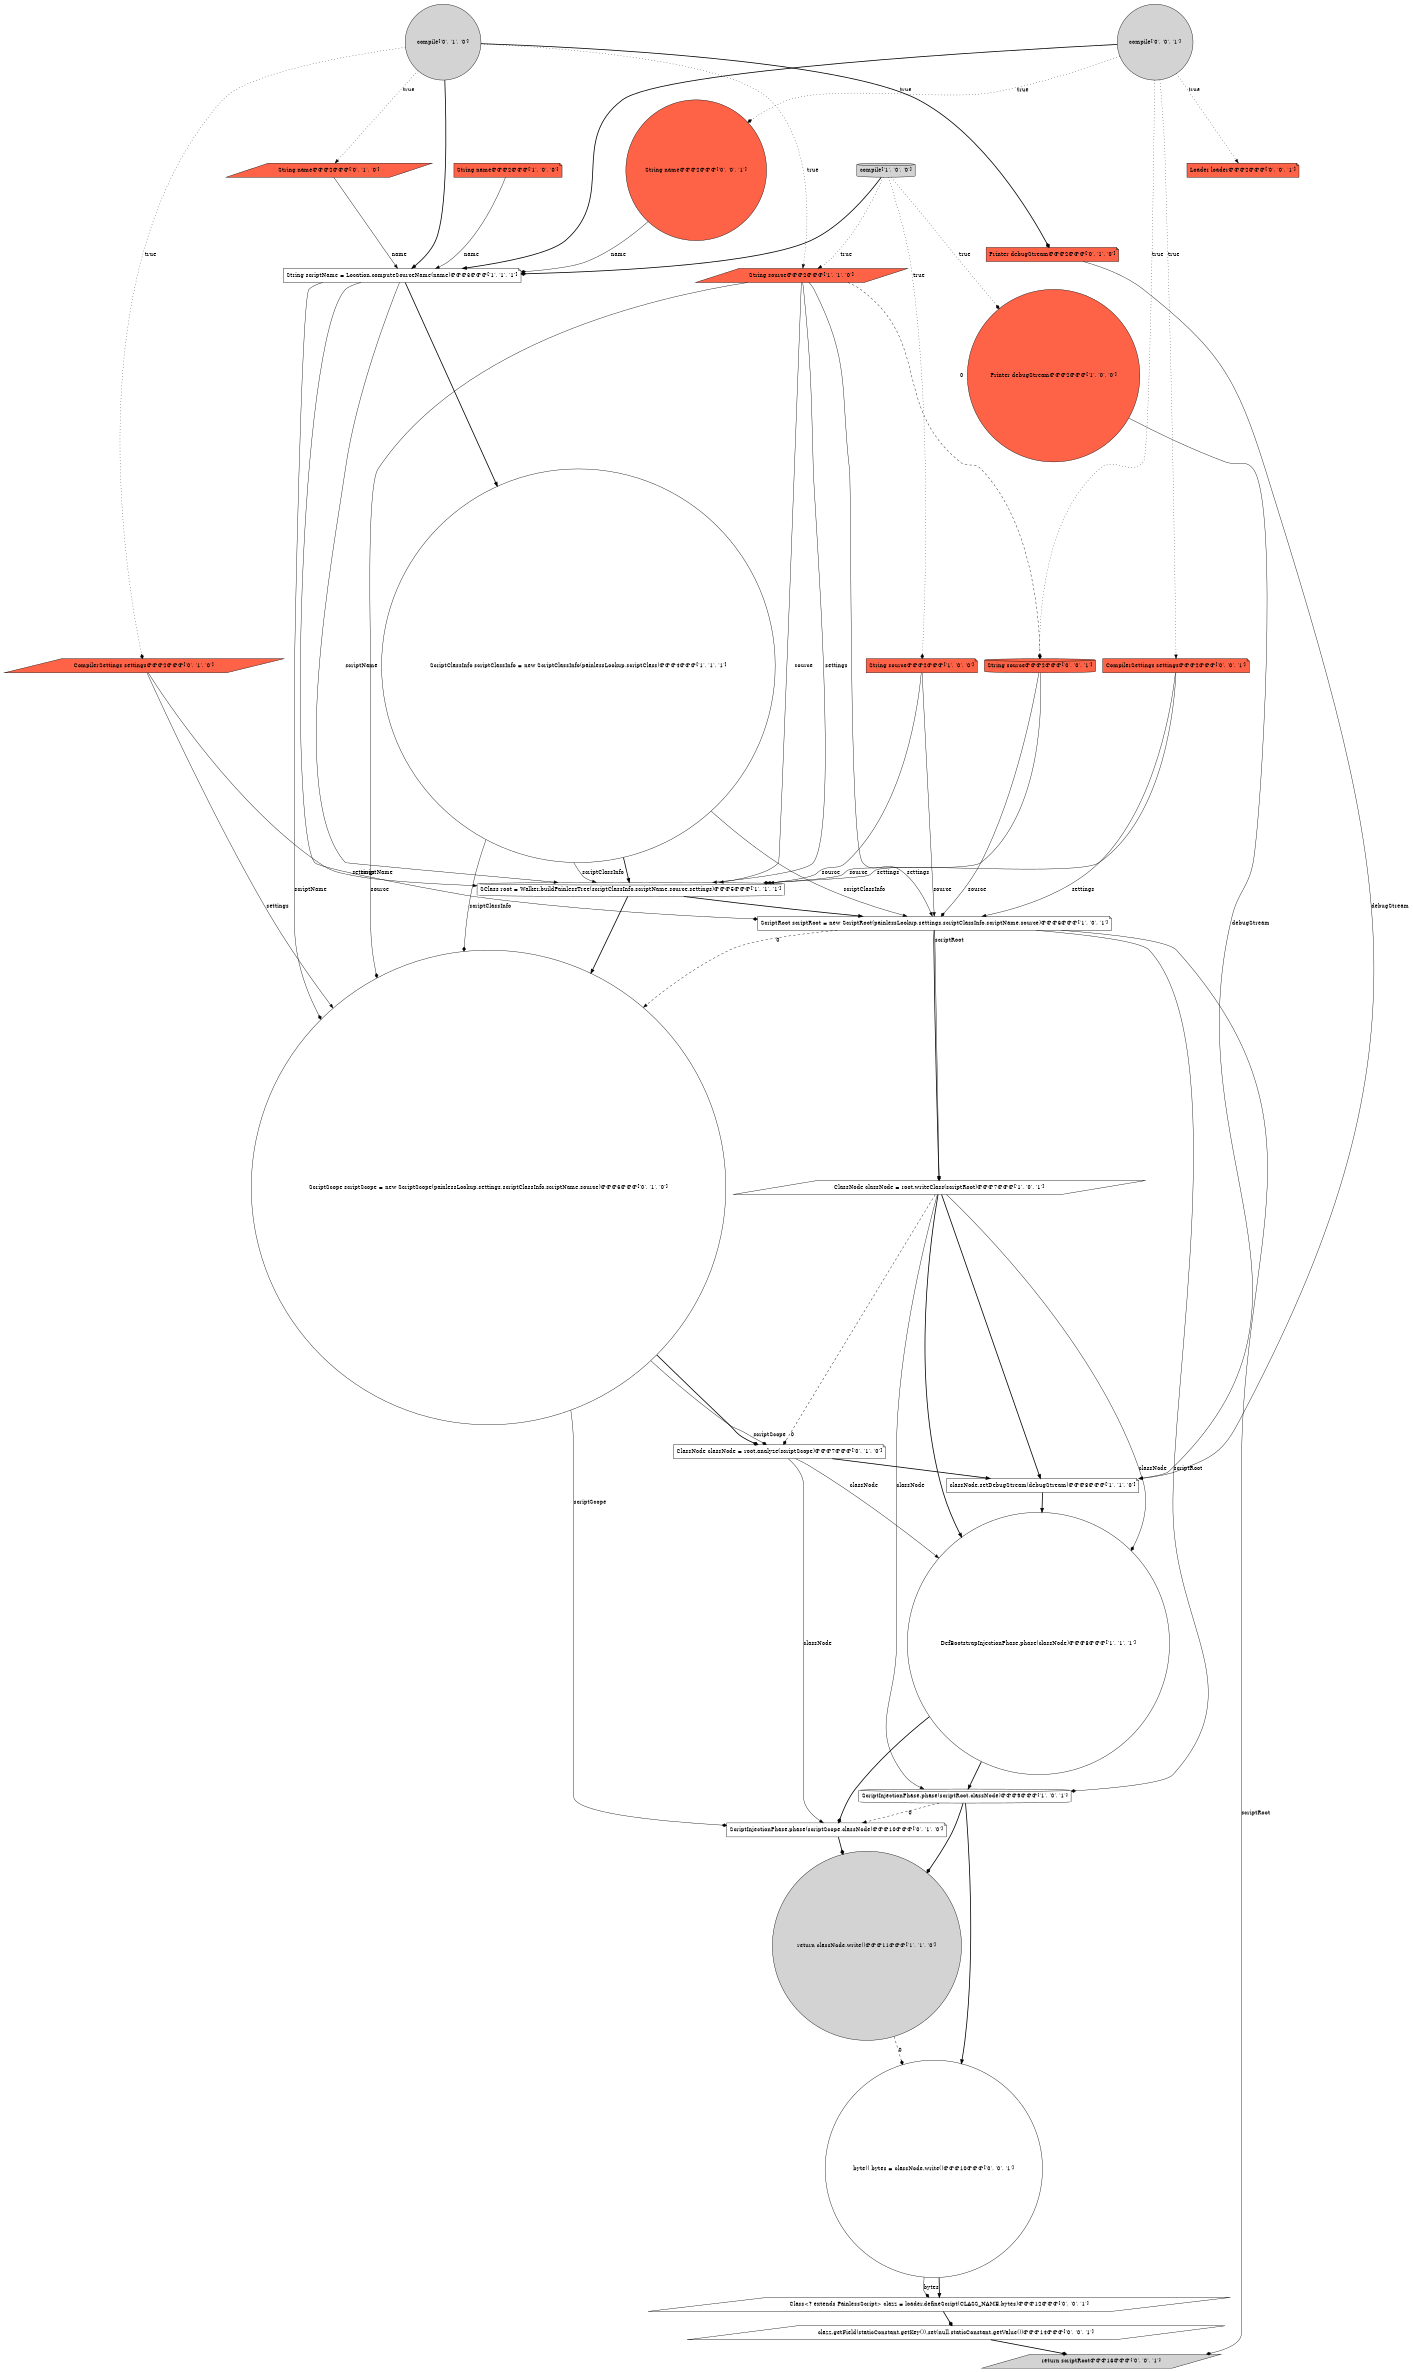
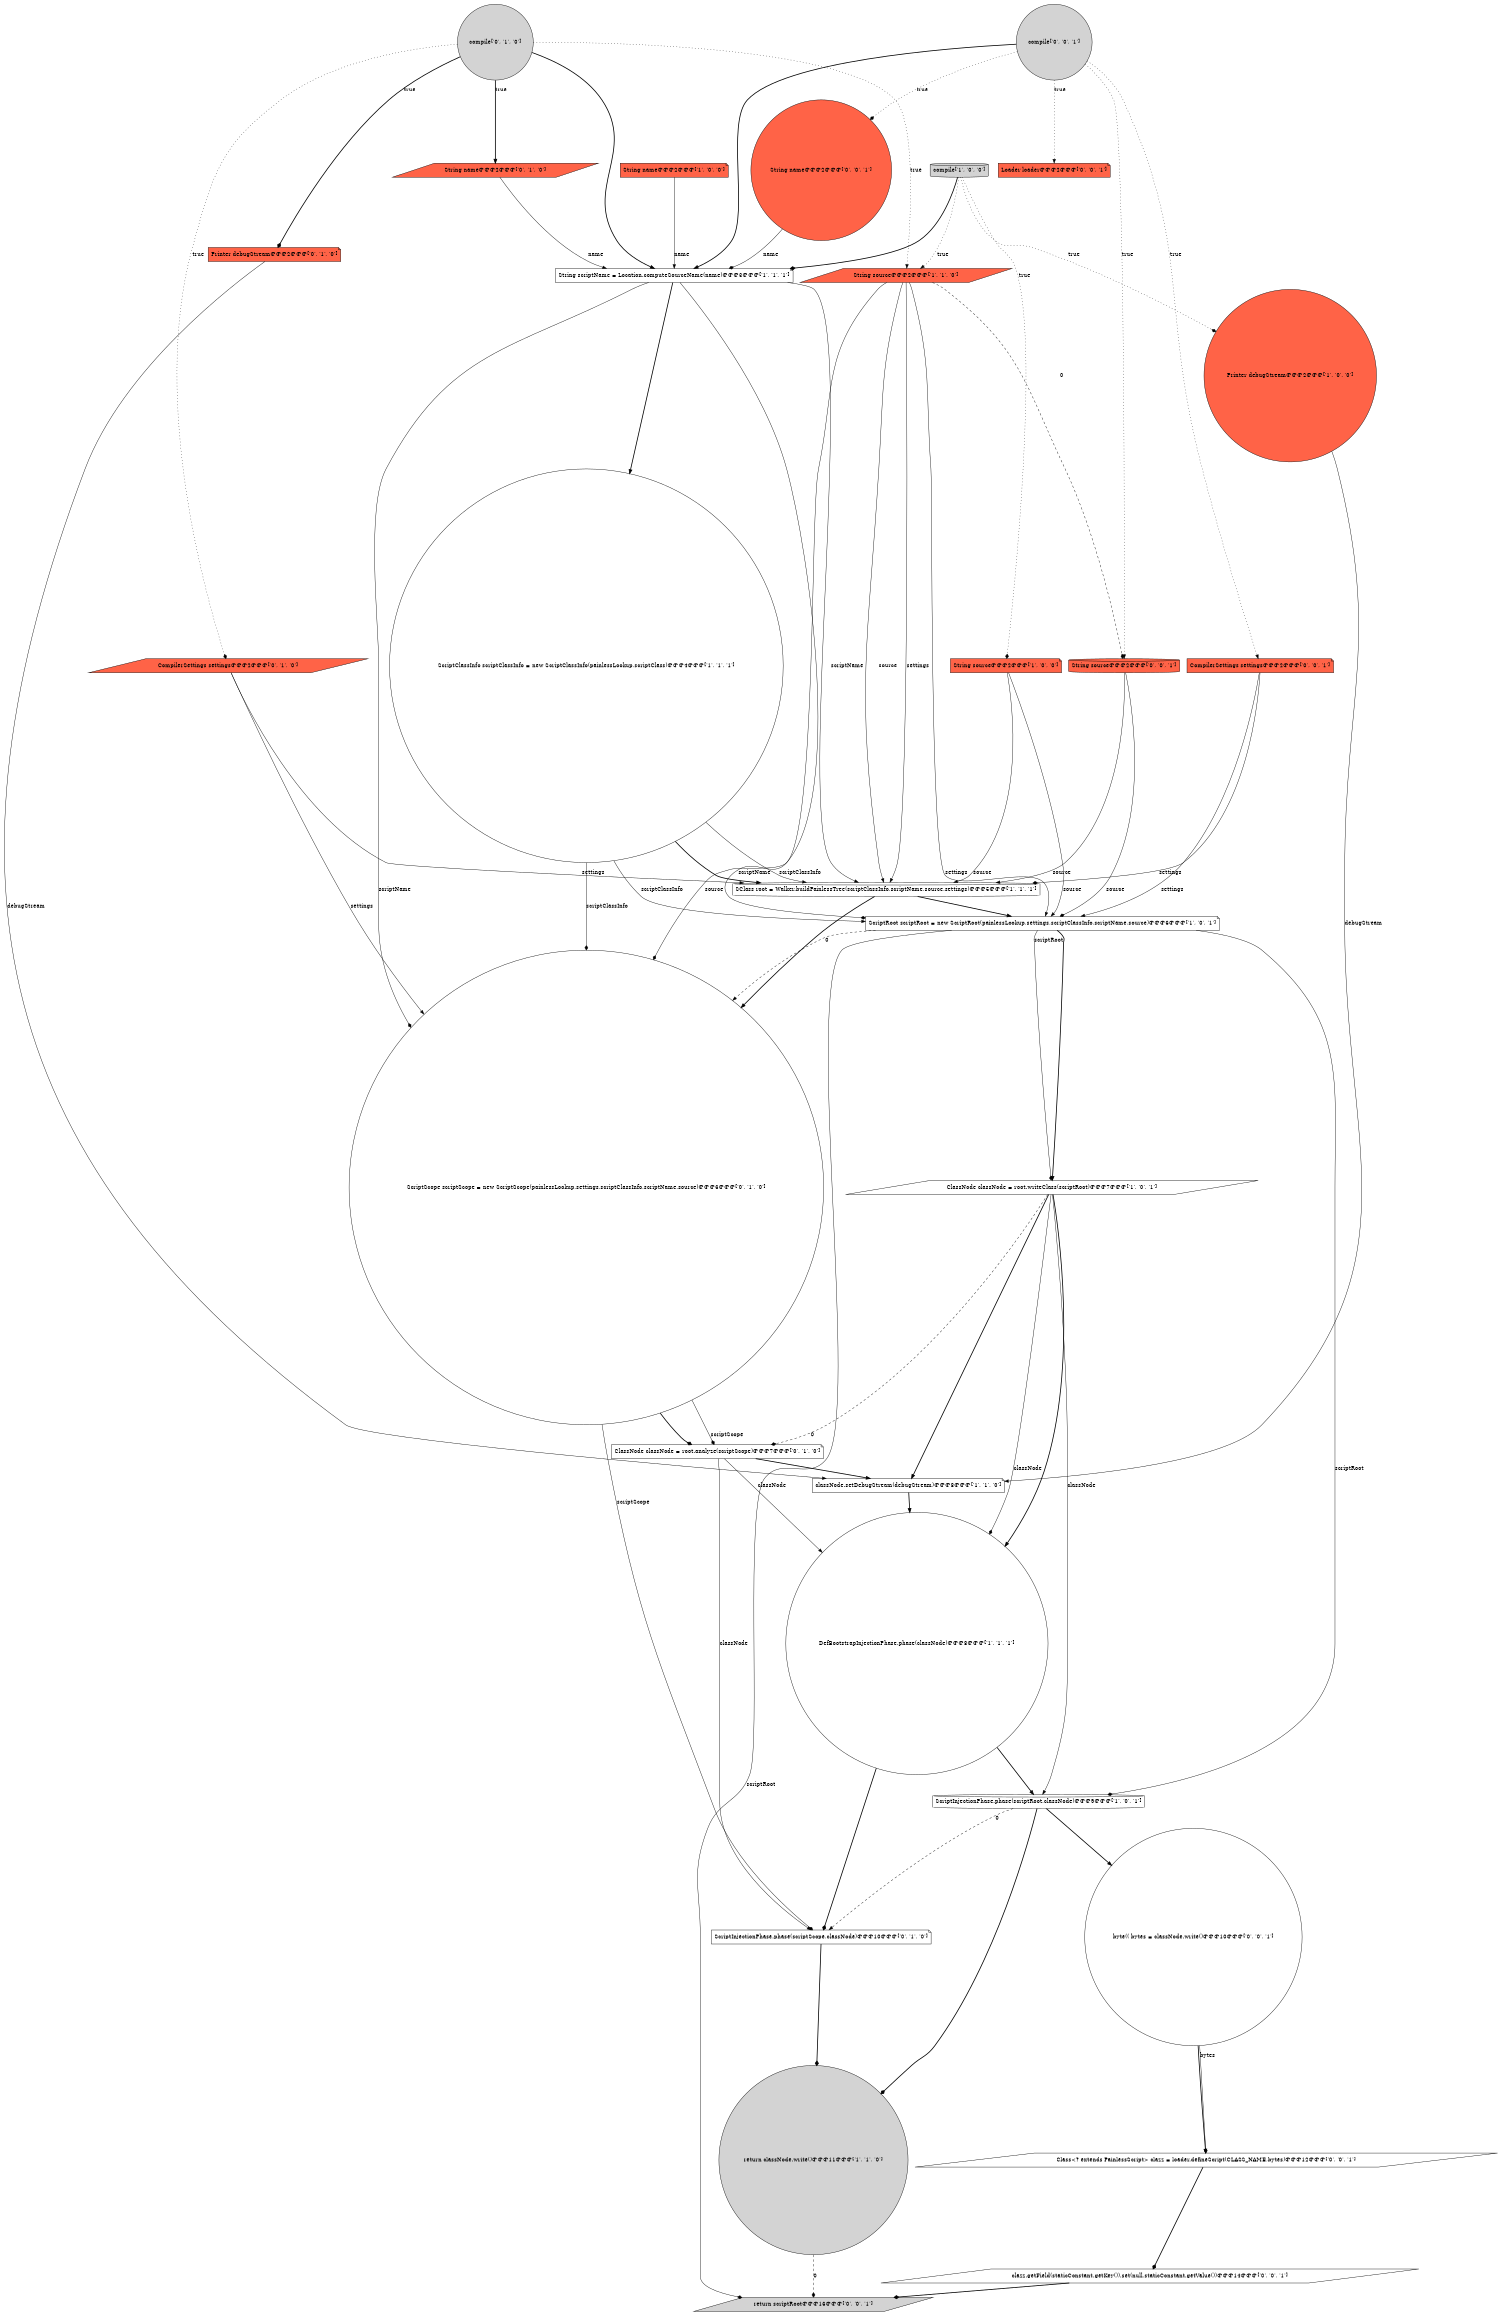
(378, 115) -> (495, 120)
(898, 2048) -> (813, 2274)
